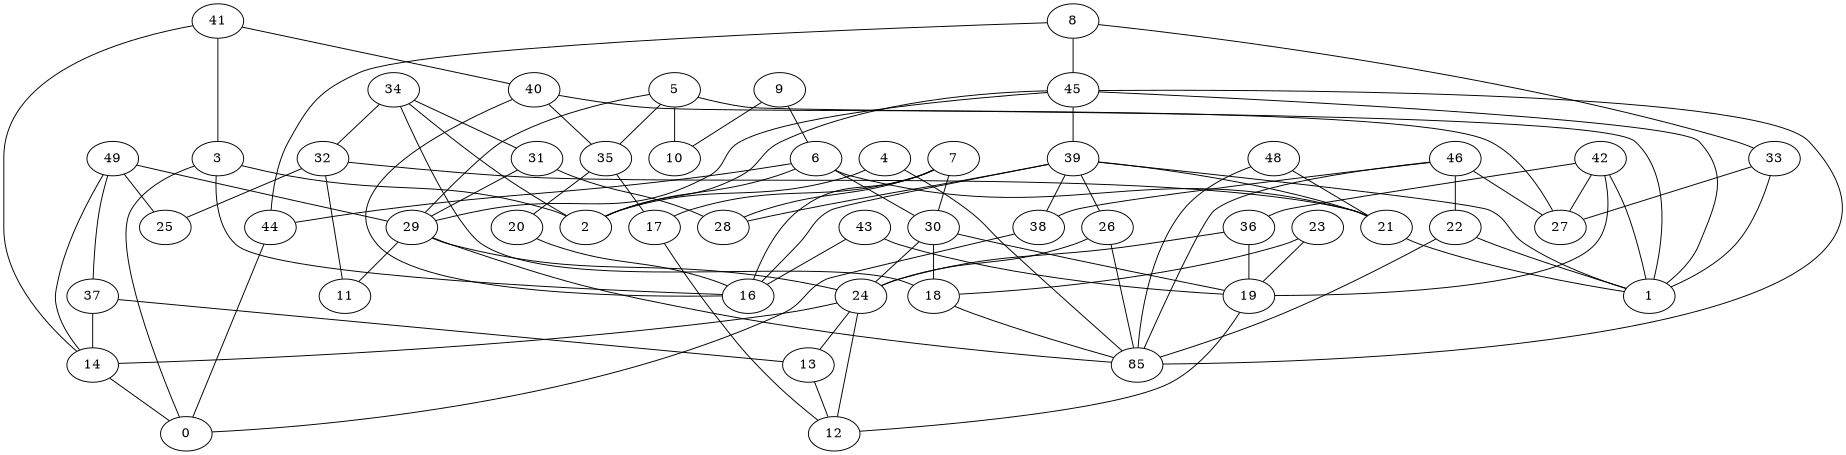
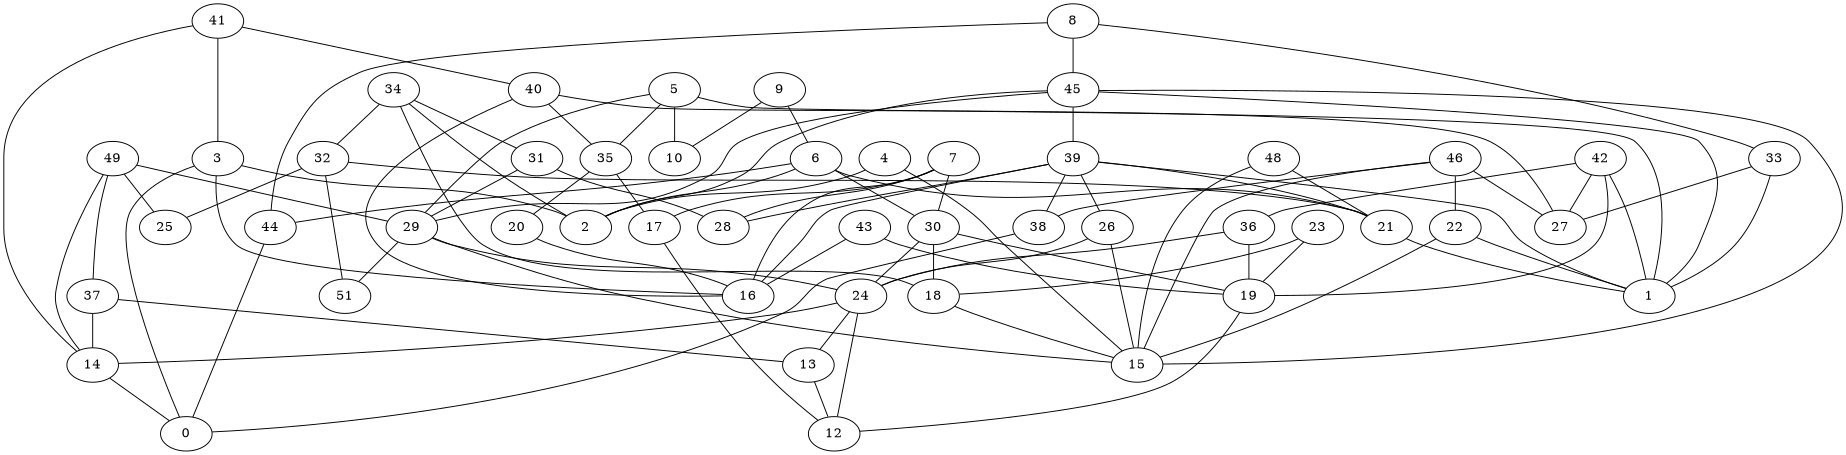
(345, 296) -> (345, 296)
(1137, 365) -> (1137, 365)
